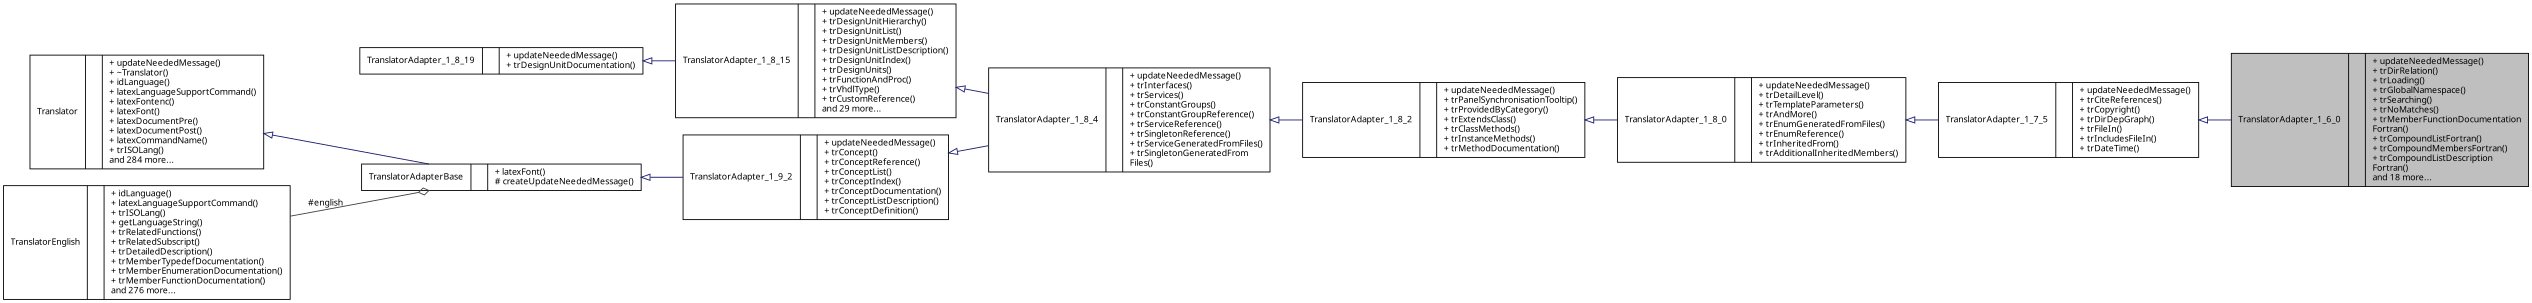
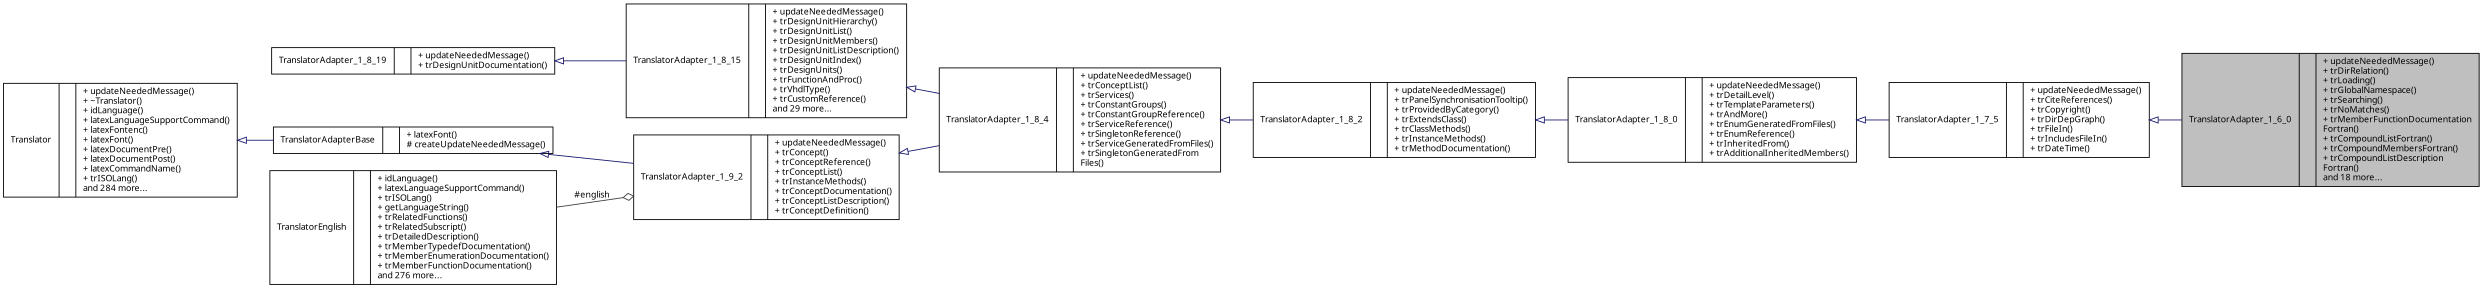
(1161, 86) -> (1114, 86)
(863, 182) -> (821, 182)
(354, 204) -> (590, 202)
